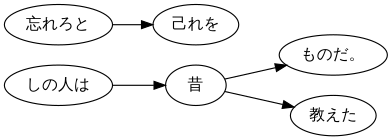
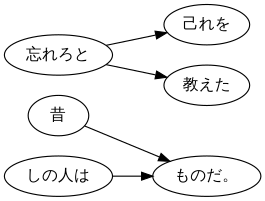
(133, 85) -> (127, 176)
(254, 98) -> (131, 70)
